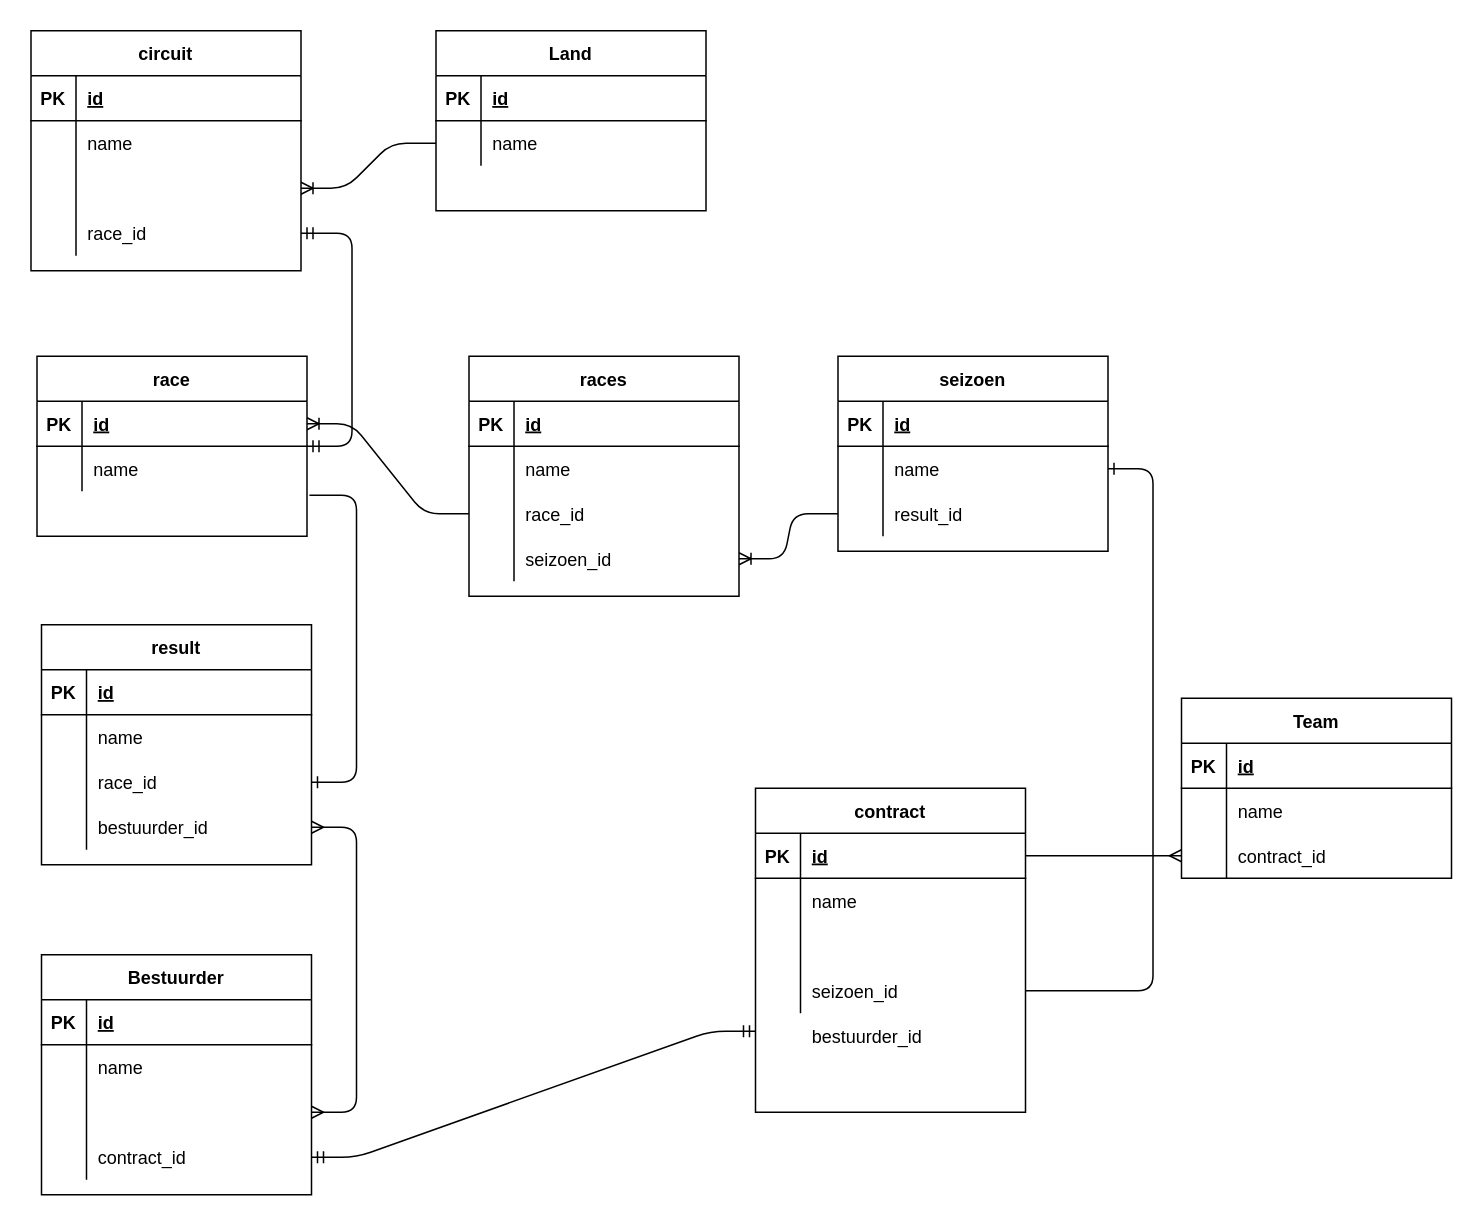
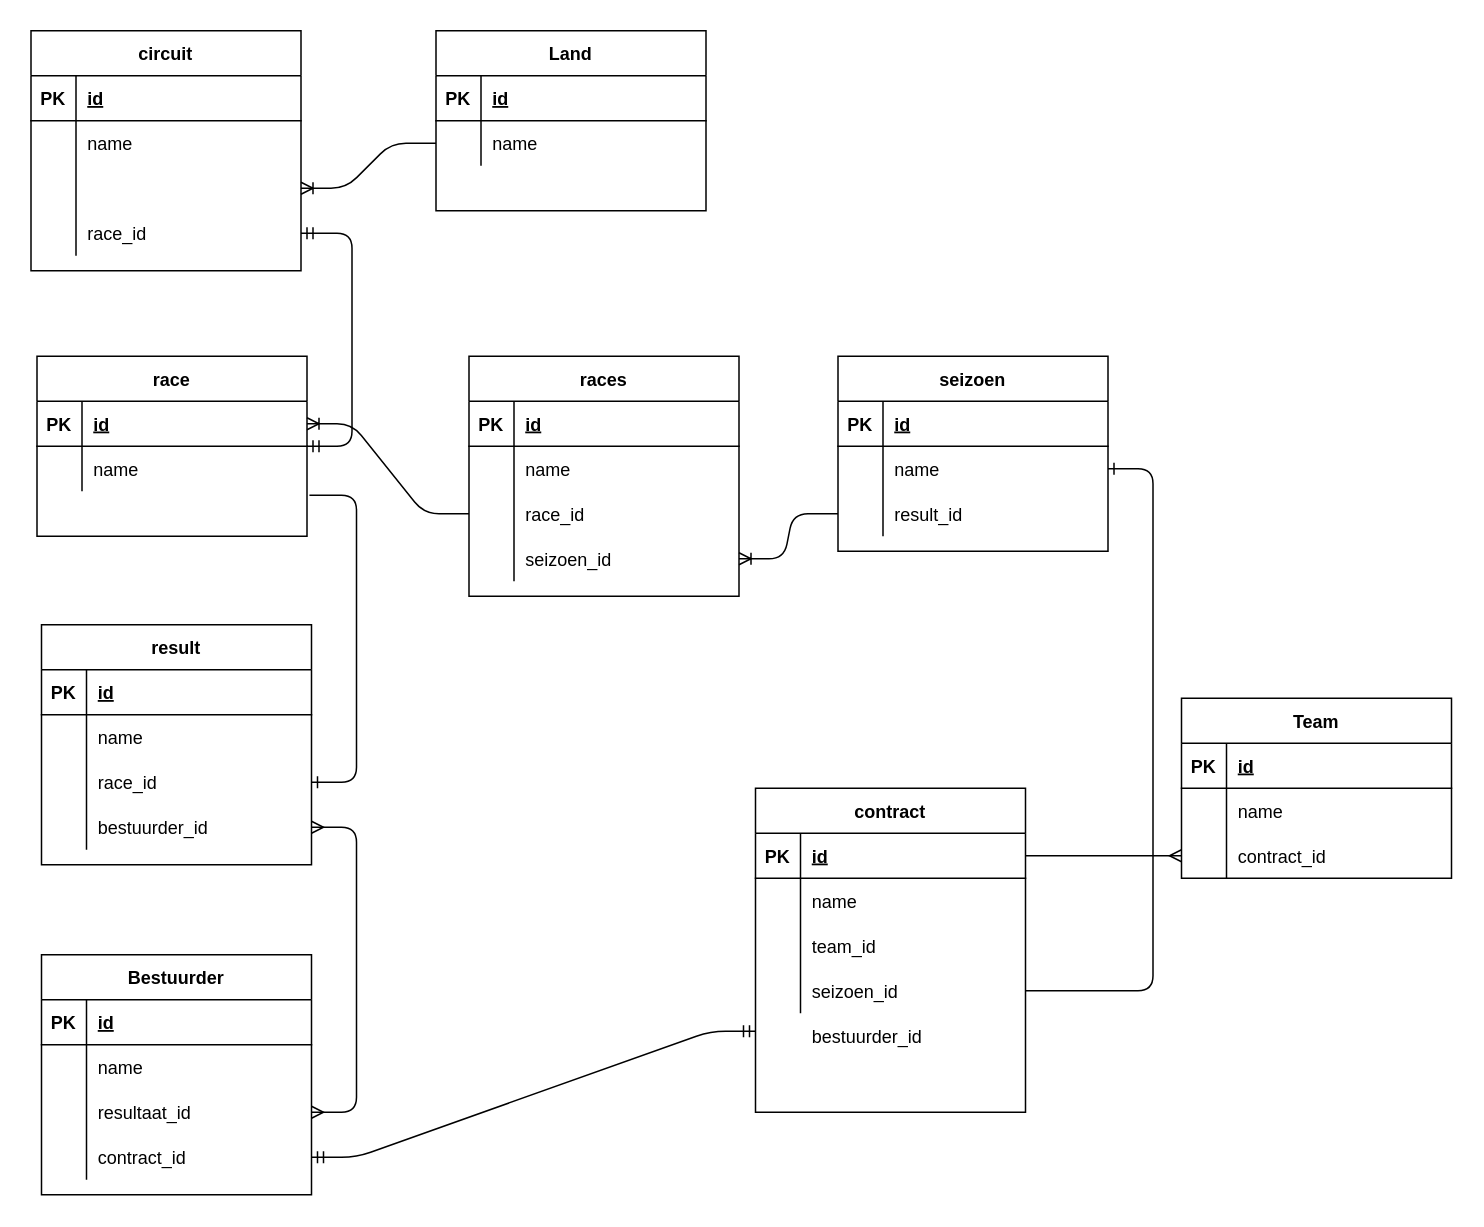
none -> (913, 946)
none -> (199, 1112)
